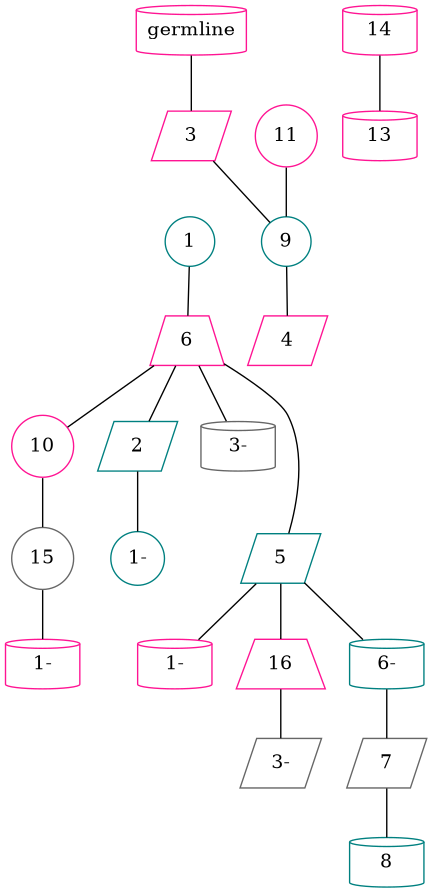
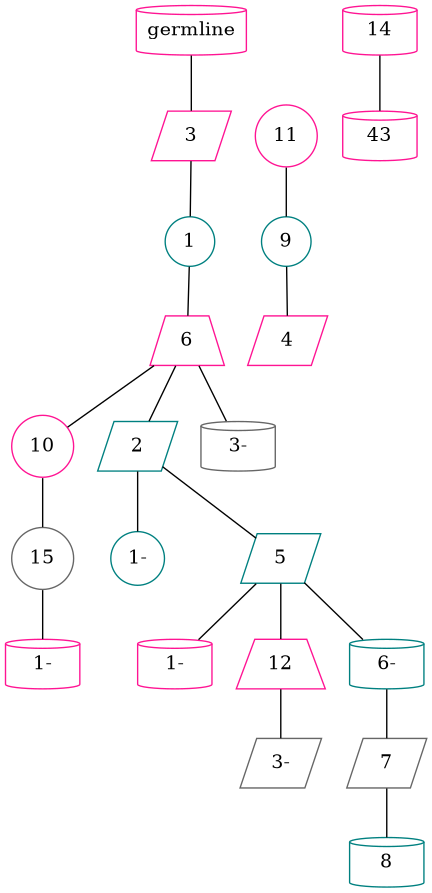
(380, 136) -> (380, 136)
(242, 192) -> (191, 189)
(294, 433) -> (209, 502)
(281, 664) -> (281, 664)
